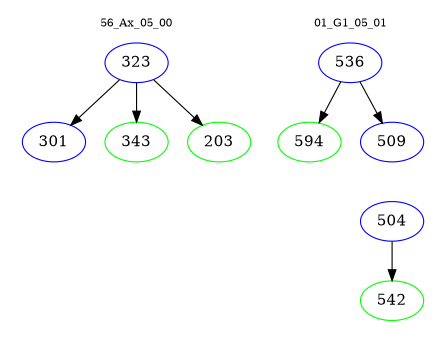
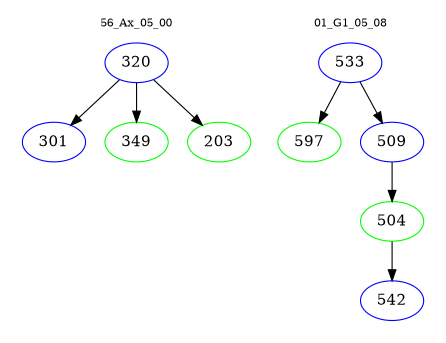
(351, 24) -> (351, 24)
(137, 63) -> (137, 63)
(350, 63) -> (350, 63)
(137, 142) -> (137, 142)
(309, 142) -> (309, 142)
none -> (392, 176)
(392, 221) -> (392, 221)
(392, 301) -> (392, 301)
